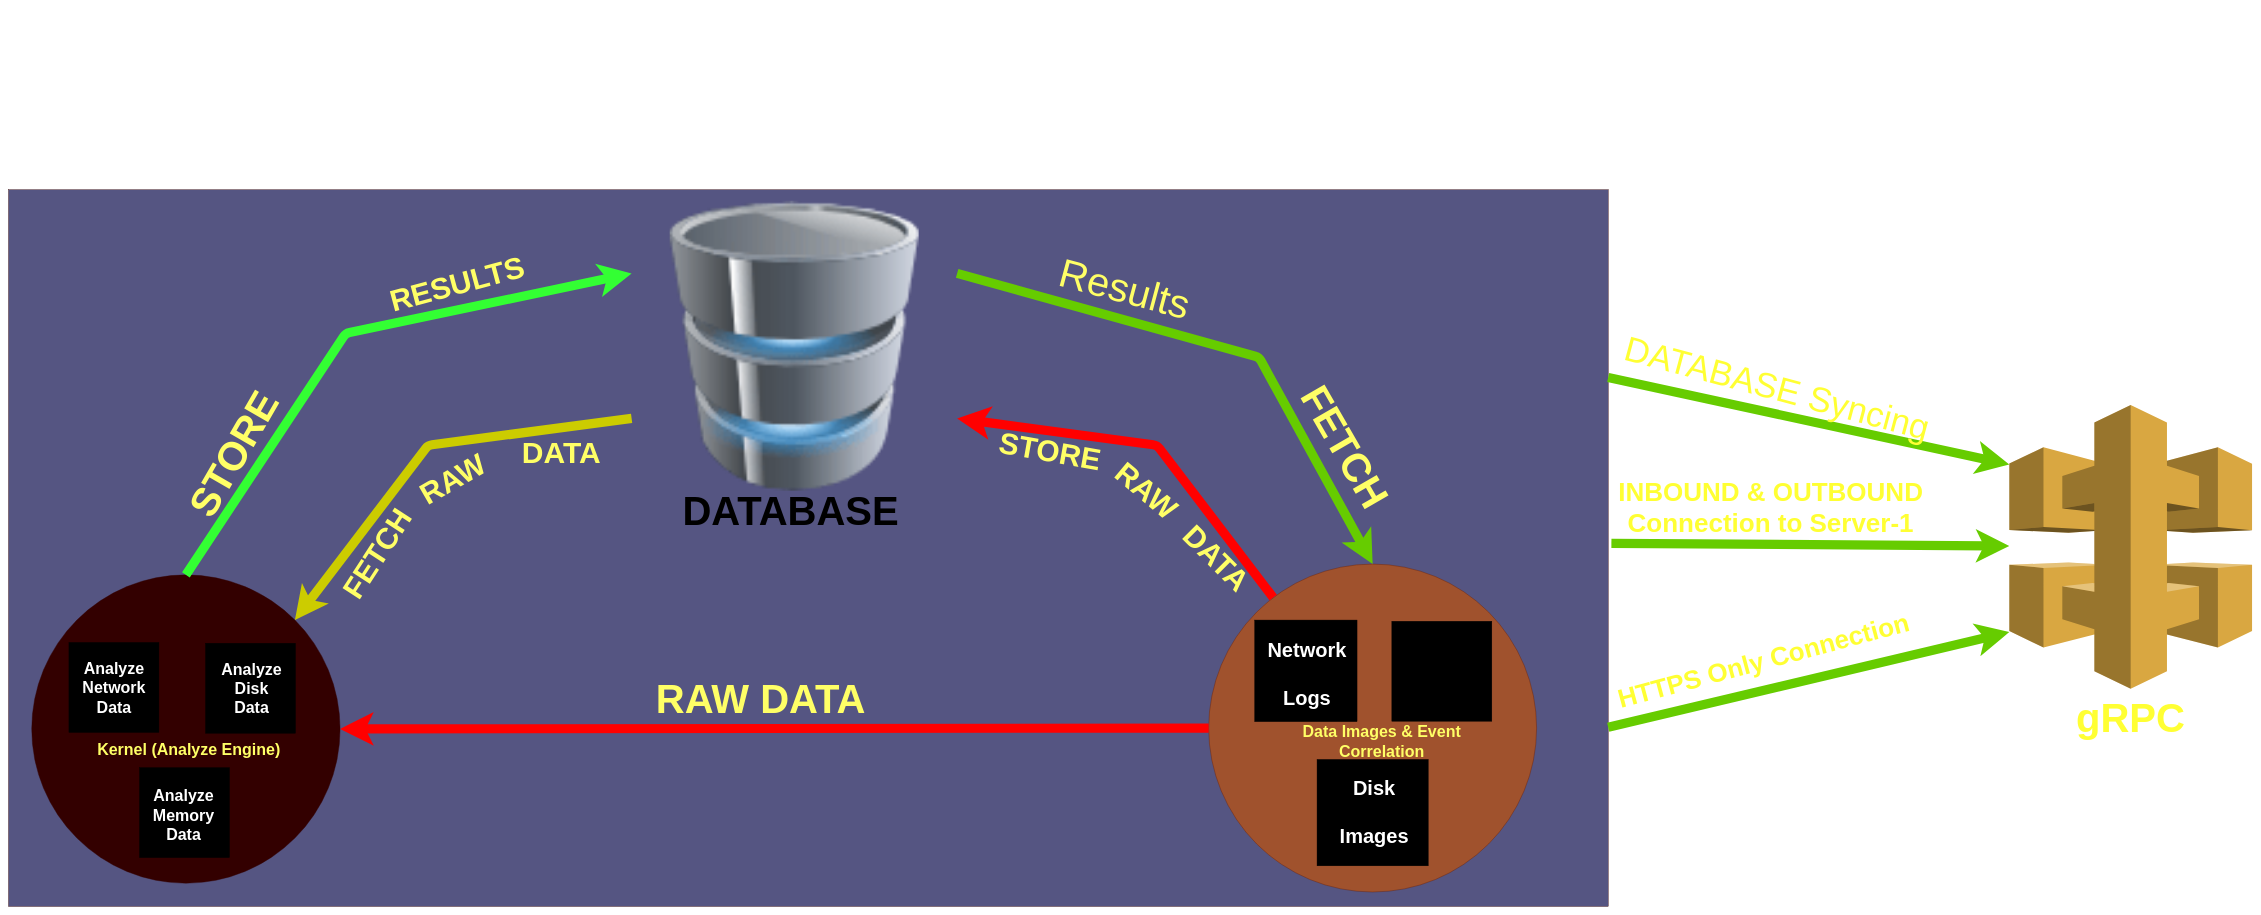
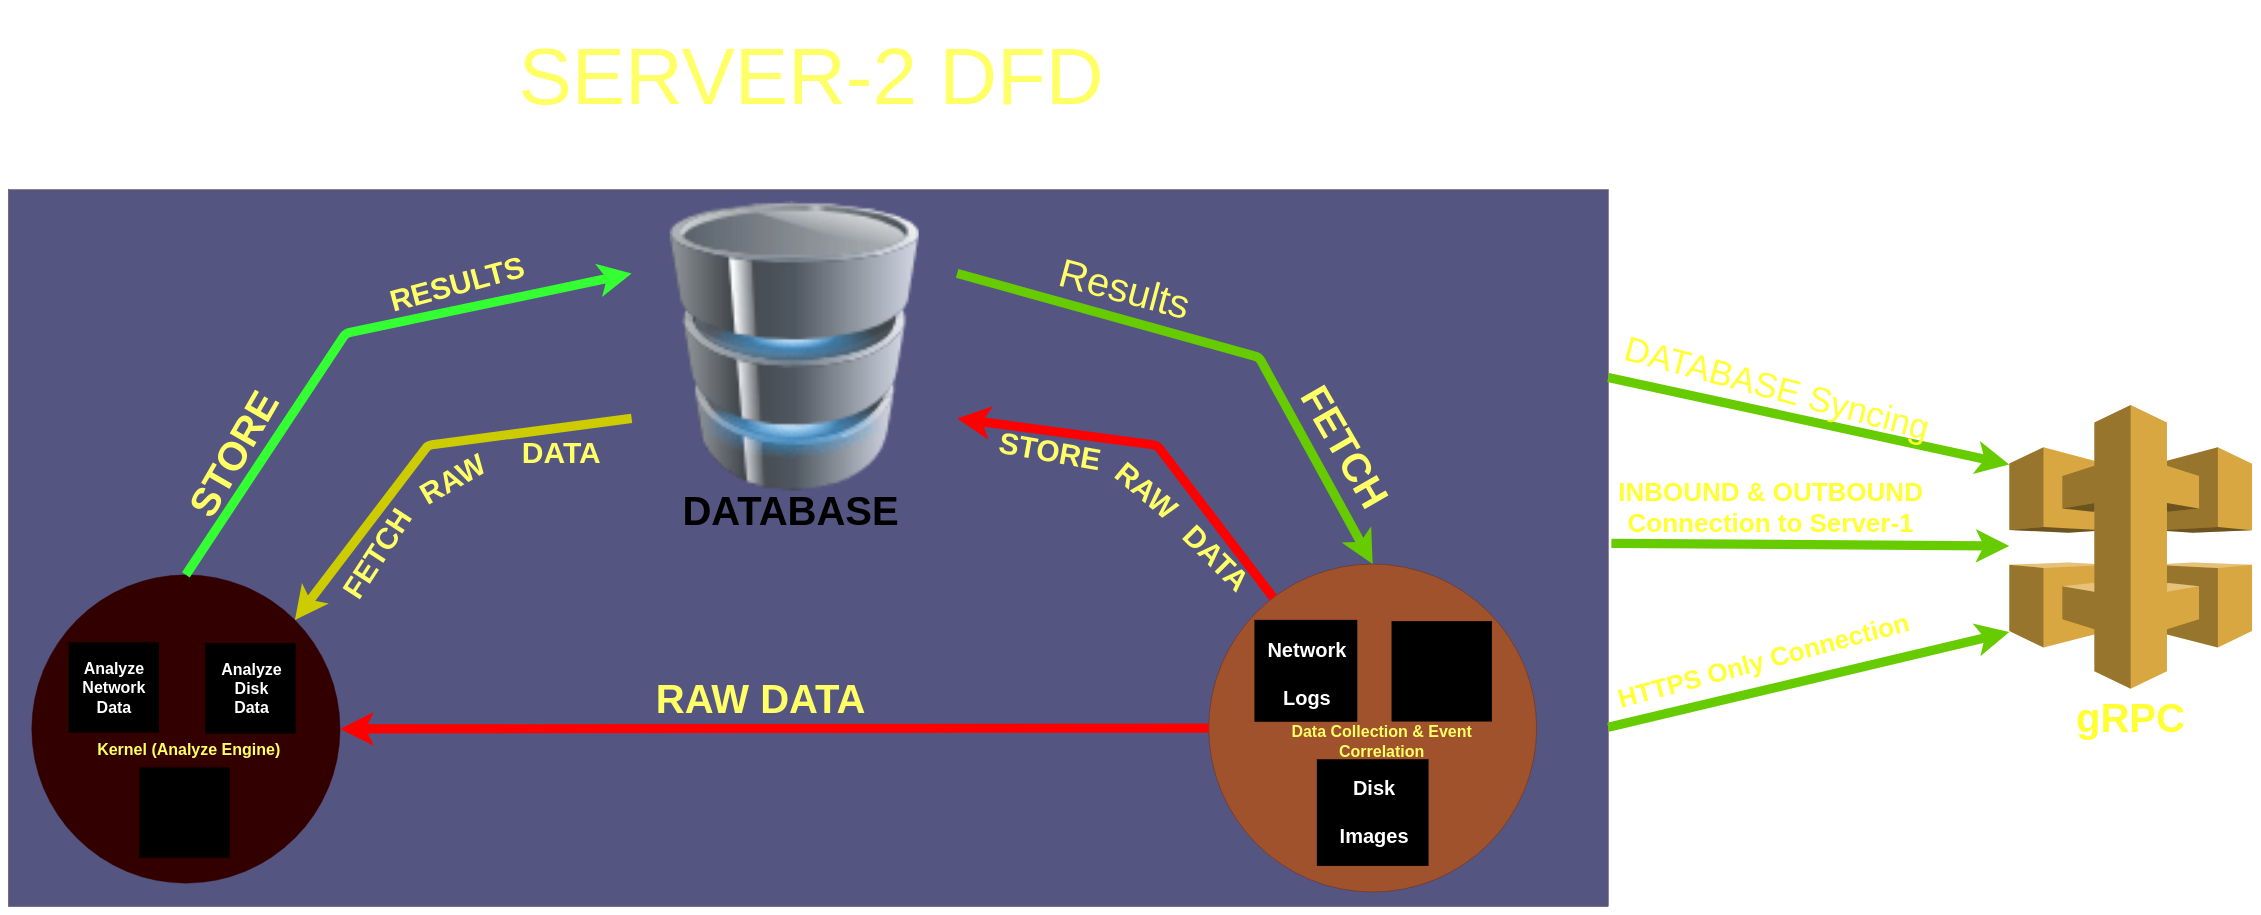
none -> (811, 76)
(1382, 741) -> (1382, 741)
(183, 815) -> none
